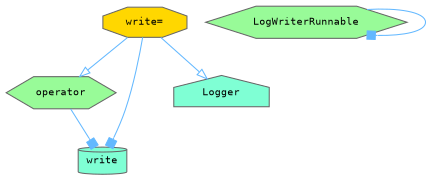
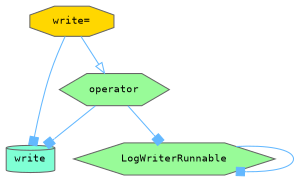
(222, 93) -> none
none -> (141, 120)
